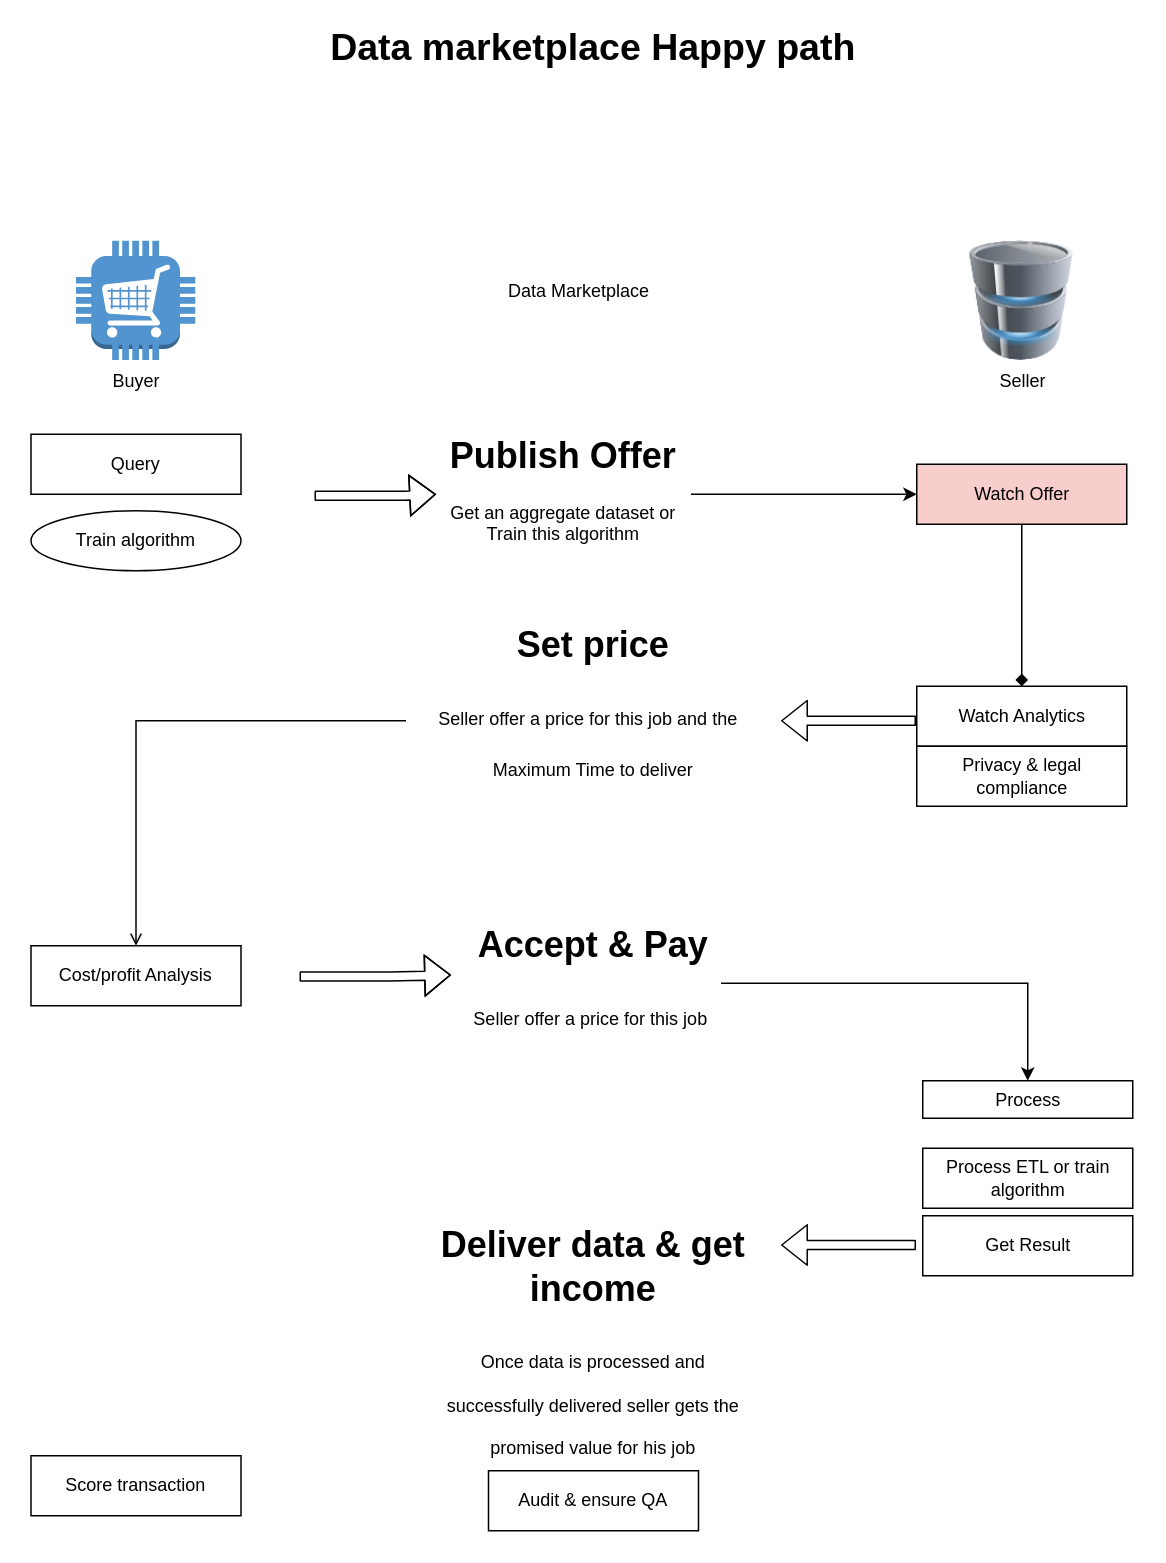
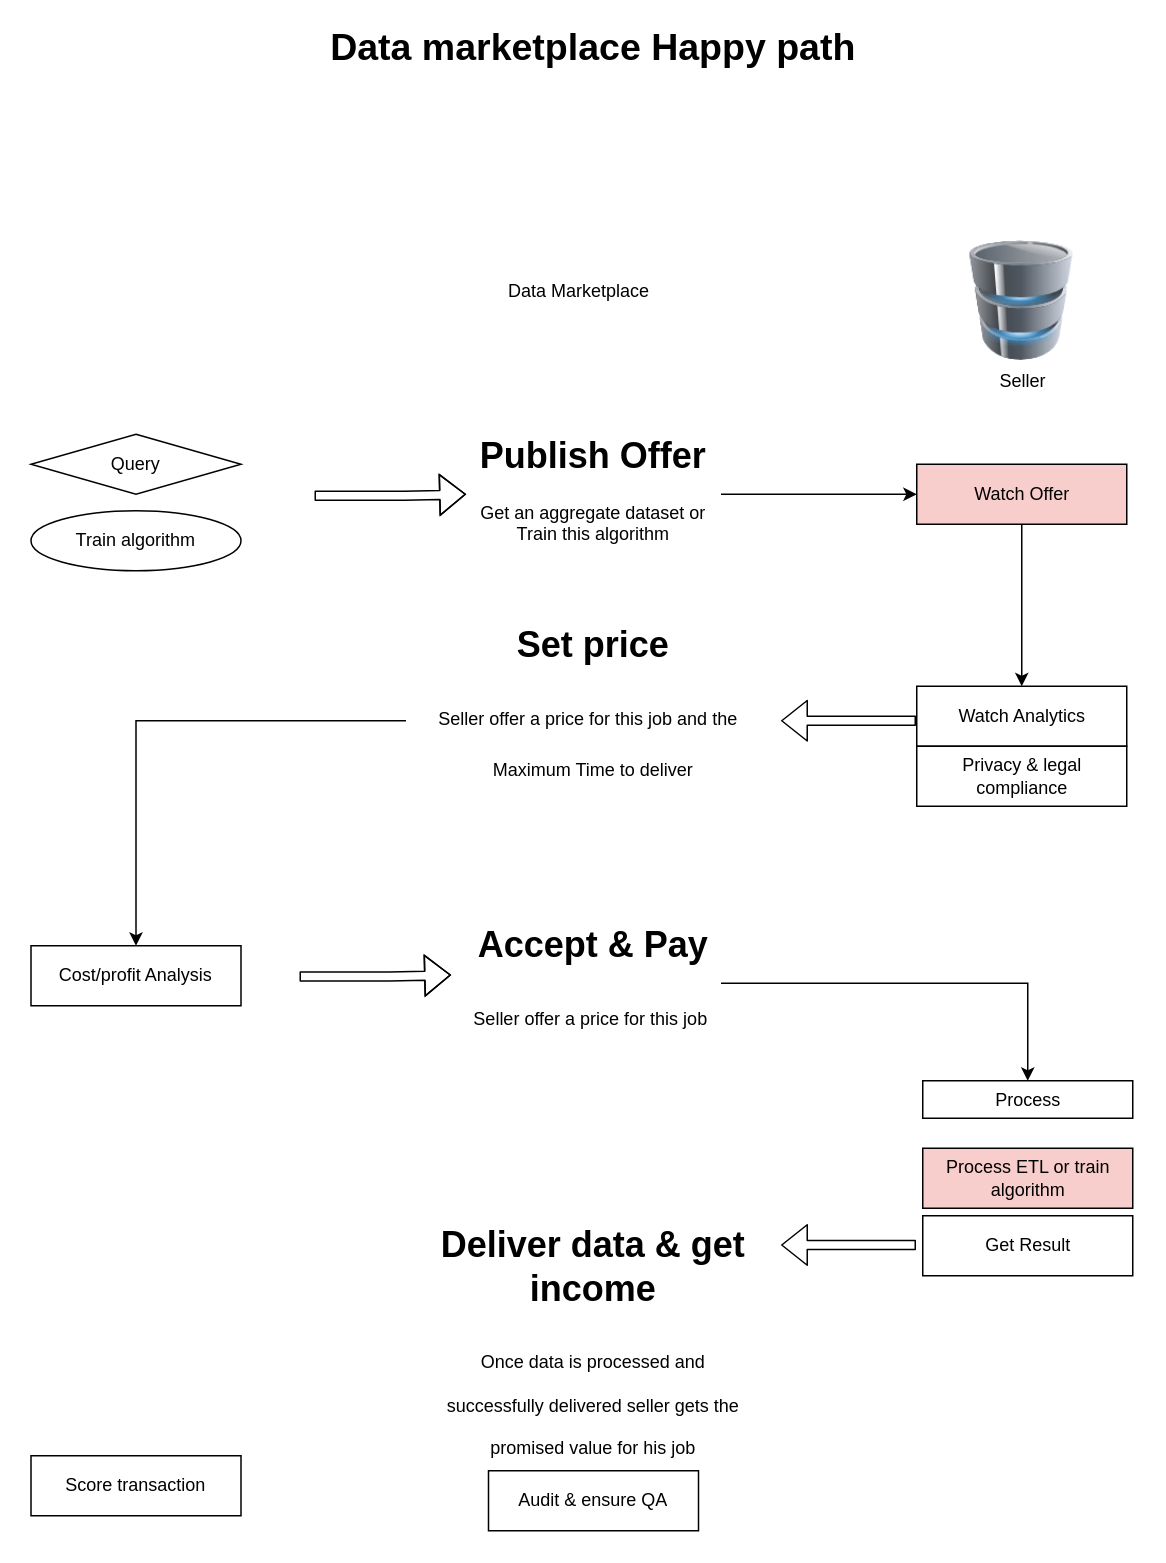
(135, 300) -> none
(136, 464) -> (136, 464)
(563, 494) -> (593, 494)
(1022, 674) -> (1022, 675)
(136, 936) -> (136, 934)
(1028, 1178) -> (1028, 1178)
